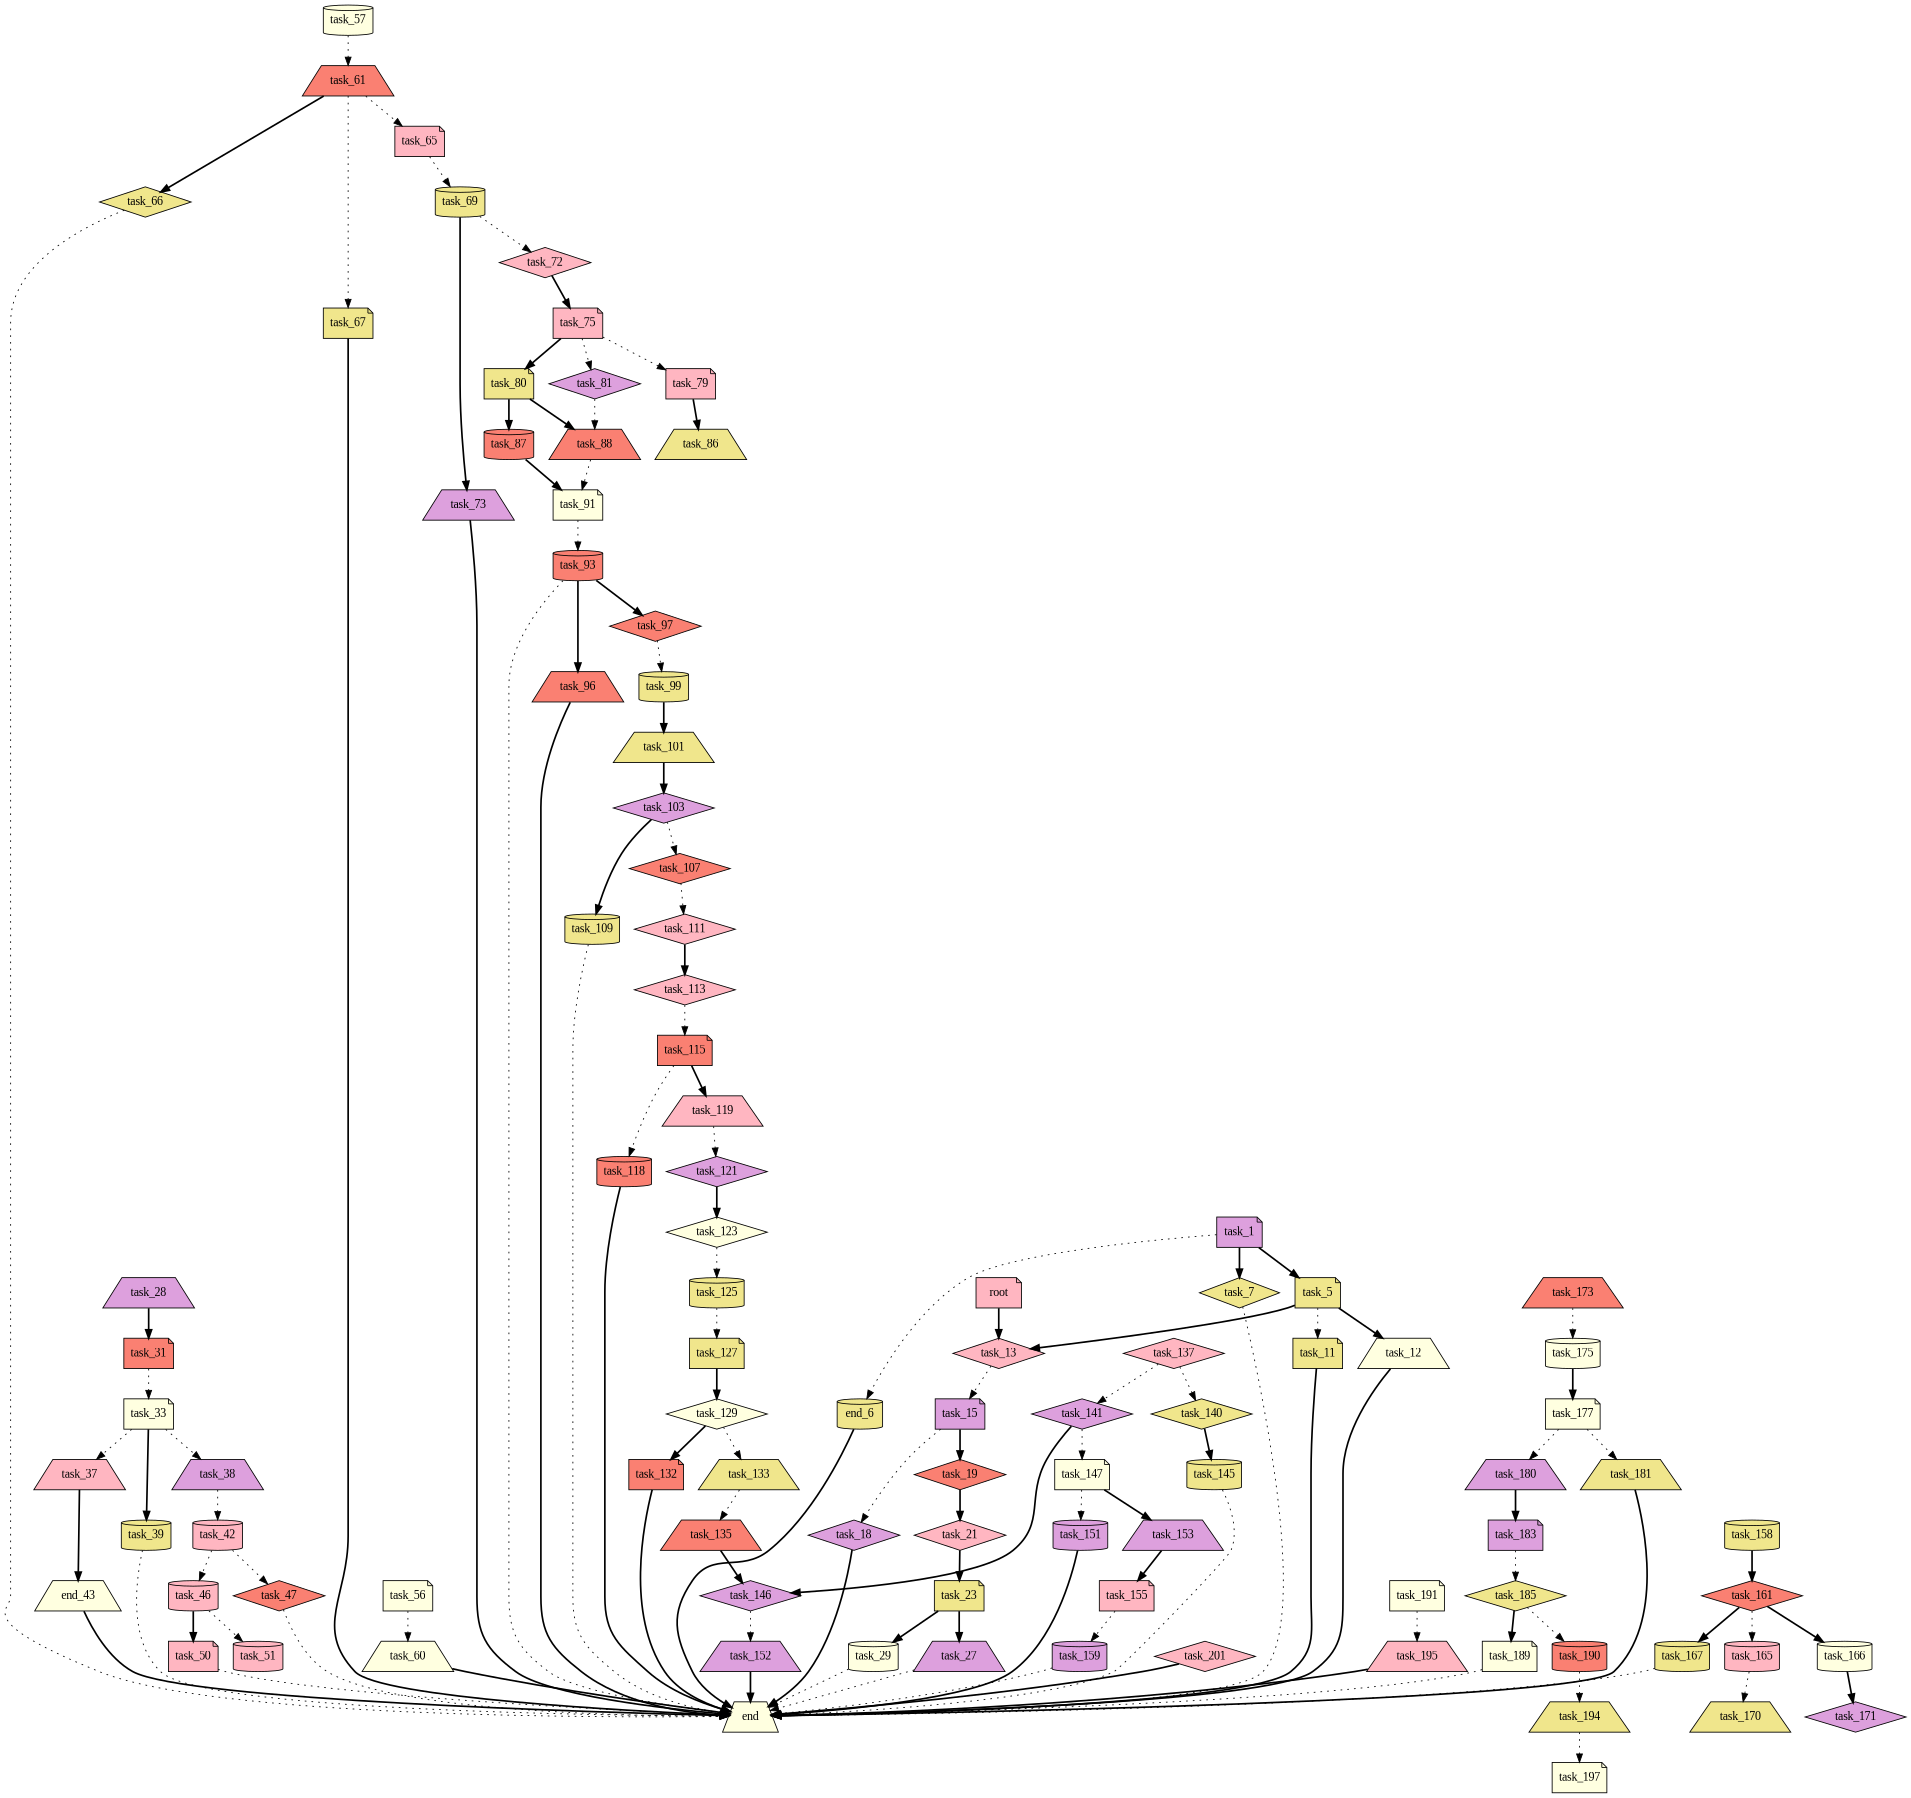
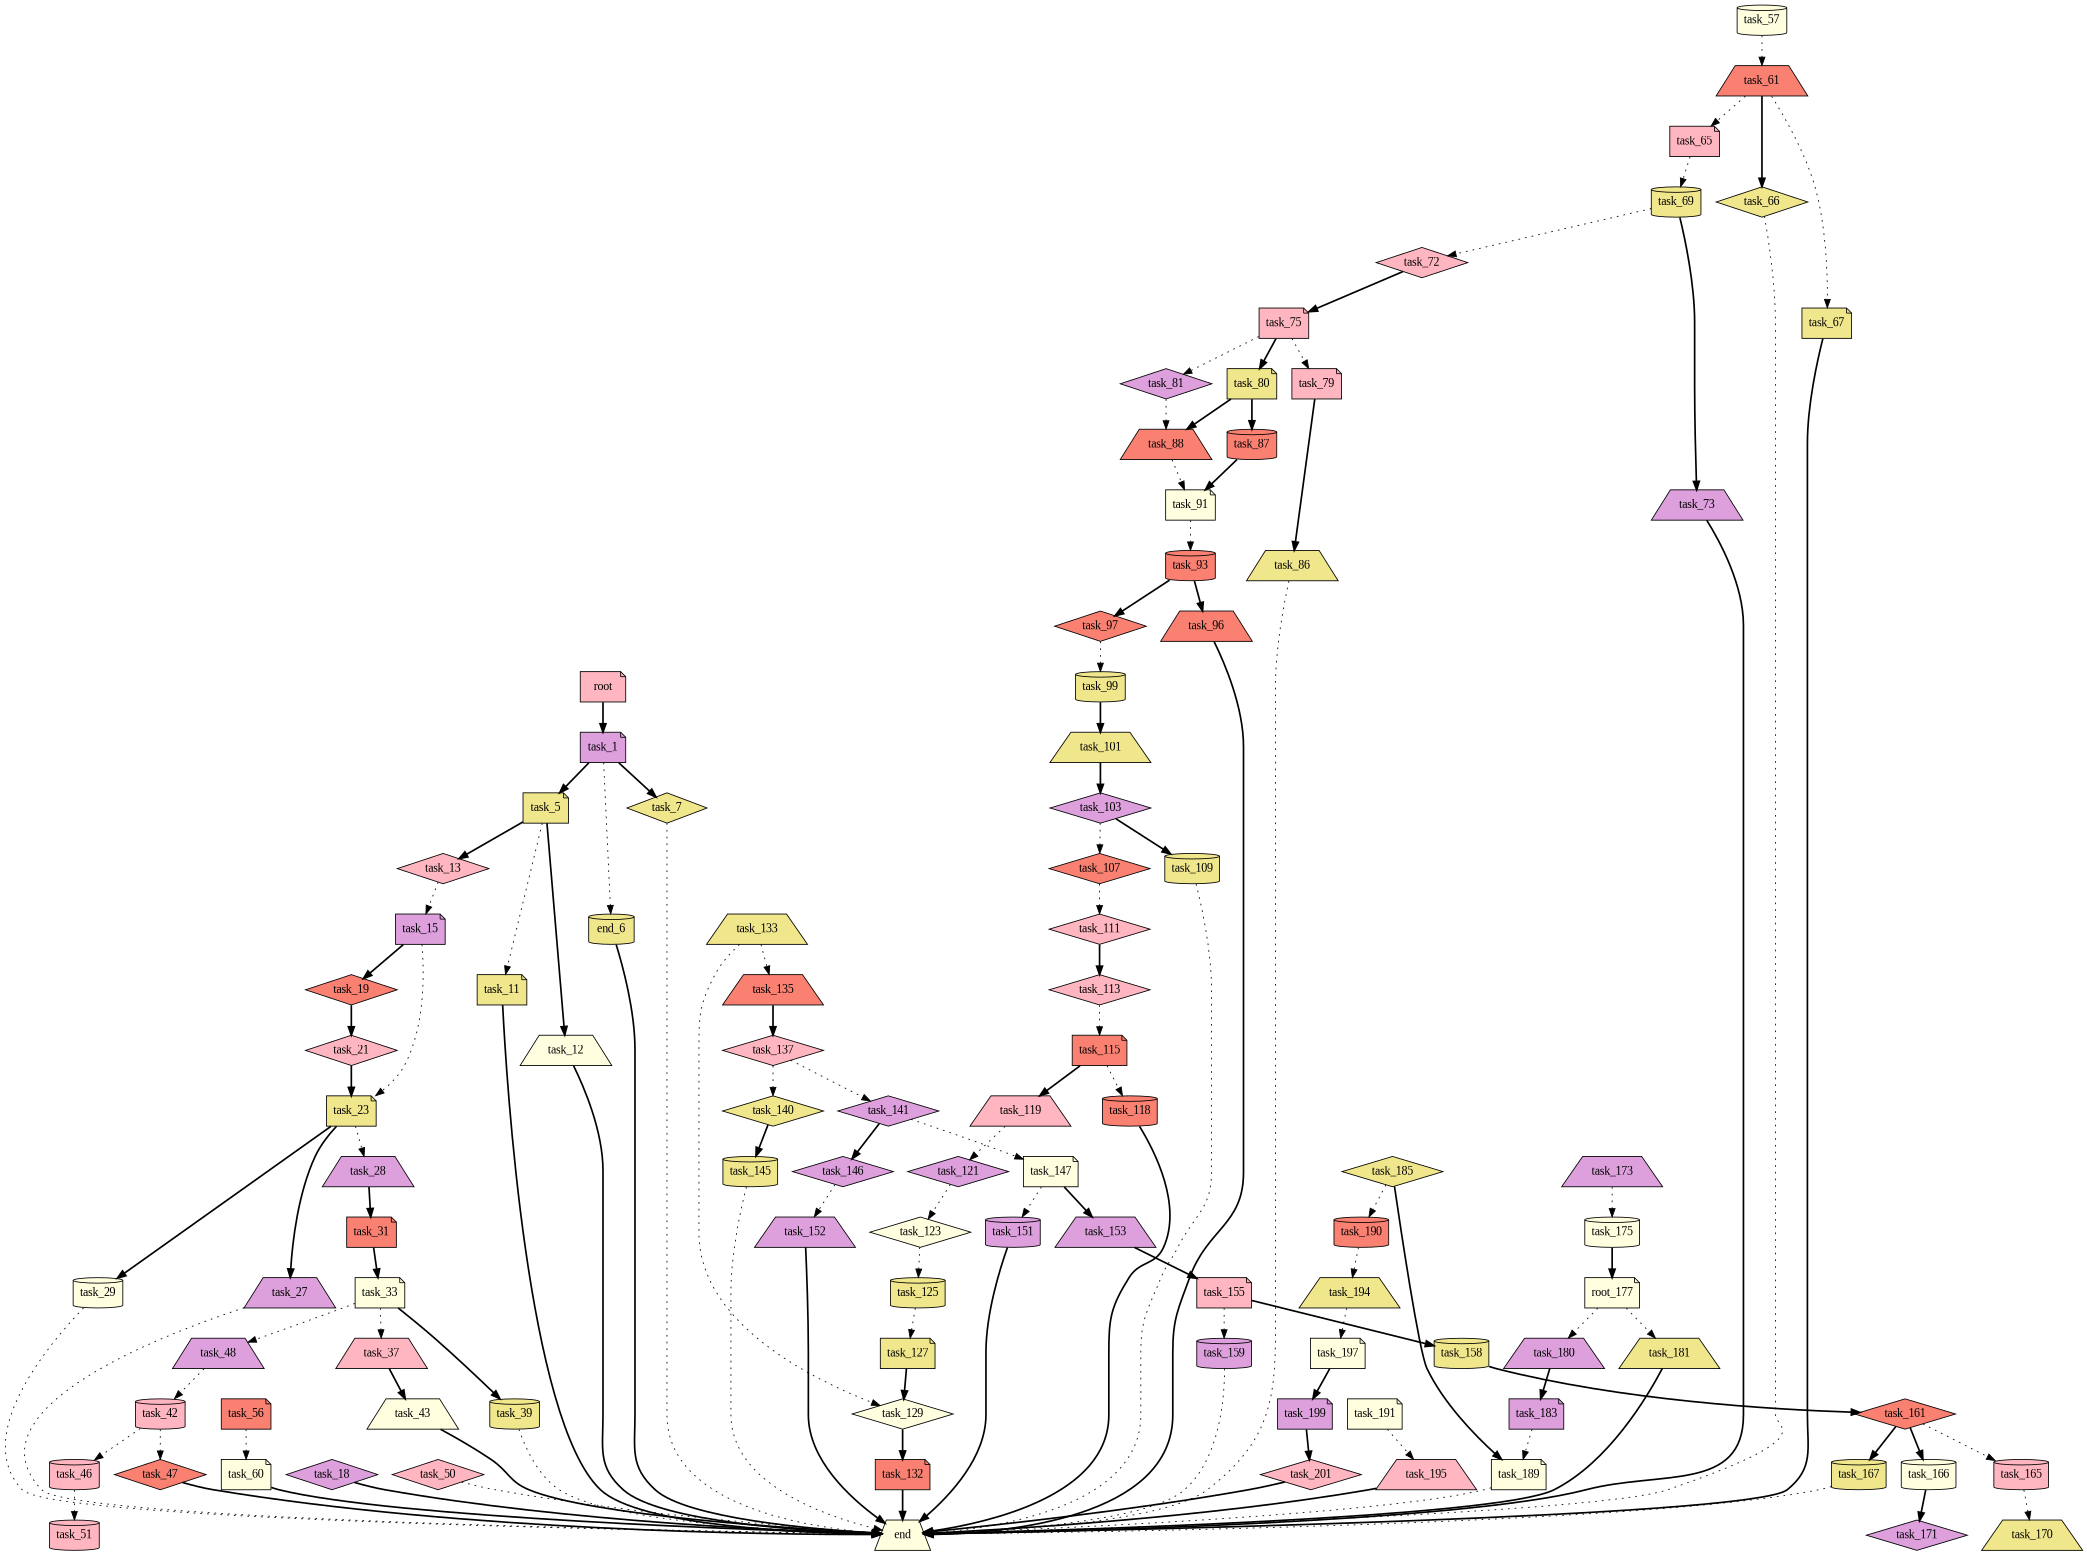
none -> (359, 1137)
(717, 1198) -> (942, 1198)
(509, 1214) -> (1275, 1186)
(1573, 1293) -> (1612, 1172)
(999, 1319) -> (603, 713)
none -> (1339, 1322)
(149, 1380) -> (375, 1258)
none -> (1305, 1414)
(1573, 1414) -> (1612, 1293)
(730, 1440) -> (699, 1211)
(899, 1469) -> (419, 1023)
(218, 1475) -> (218, 1353)
(1516, 1561) -> (1529, 1440)
(732, 1568) -> (773, 1016)
(78, 1596) -> (413, 1414)
(408, 1596) -> (246, 1414)
(193, 1622) -> none
(193, 1656) -> (438, 1475)
(408, 1656) -> (246, 1475)
(483, 1706) -> (457, 1518)
